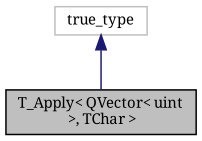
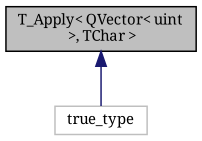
(101, 70) -> (101, 86)
